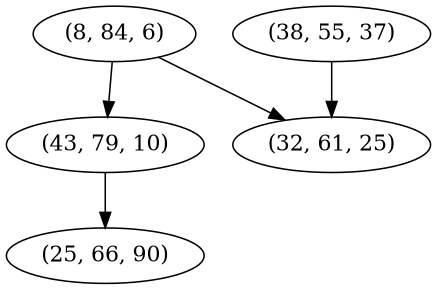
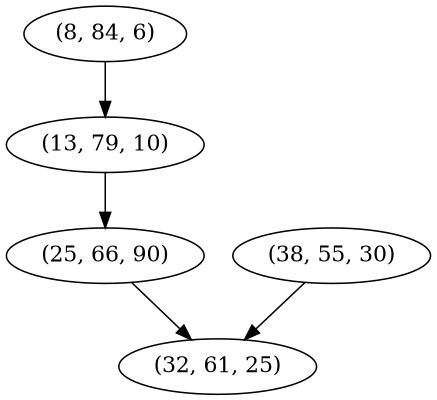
(332, 34) -> (332, 256)
(215, 85) -> (156, 306)
(105, 145) -> (105, 145)
